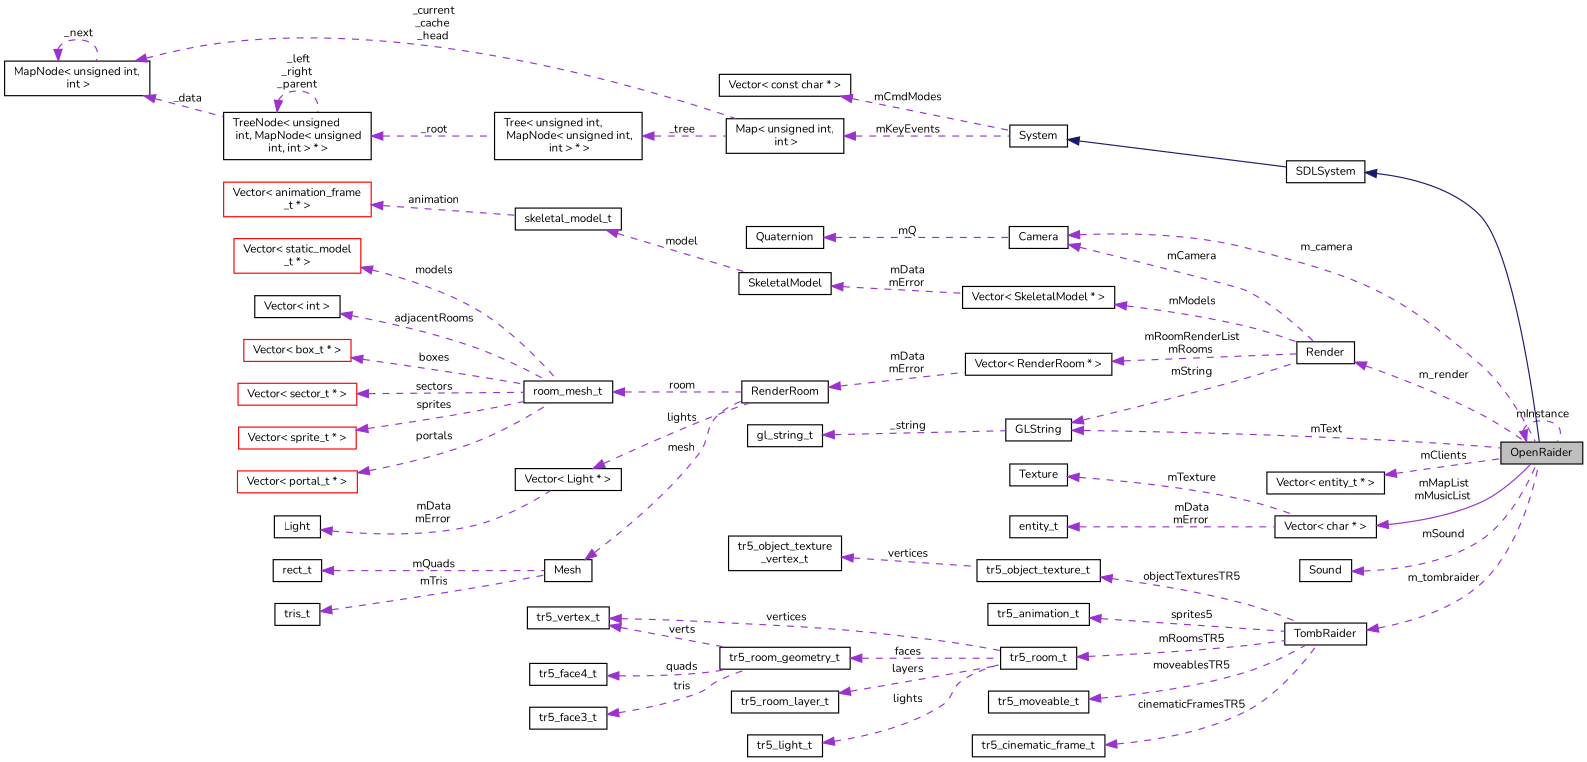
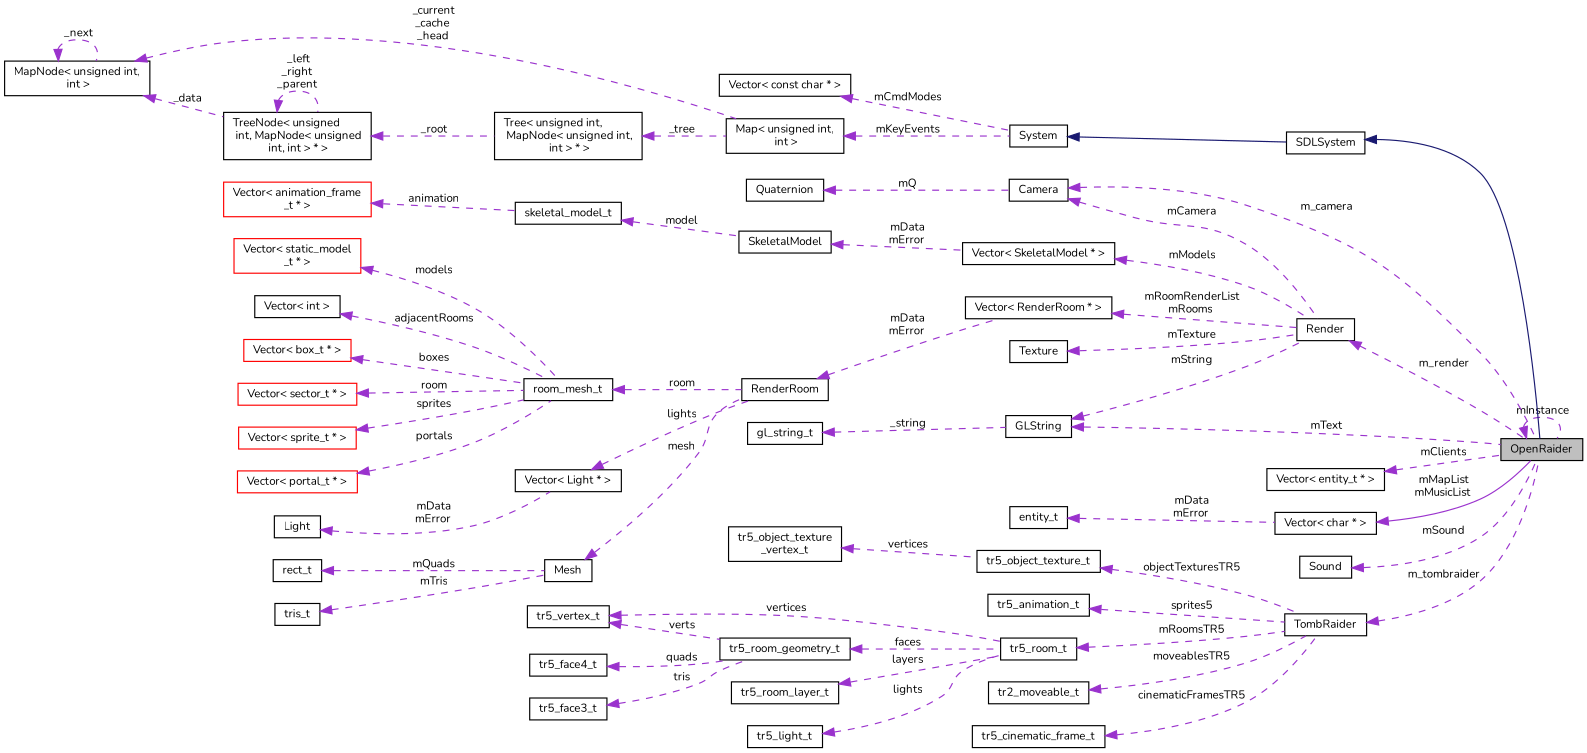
(433, 387) -> (433, 386)
(1189, 490) -> (1188, 346)
(1039, 702) -> (1039, 693)
